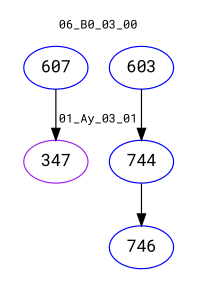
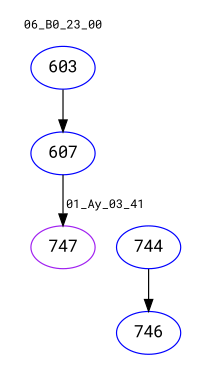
(99, 26) -> (64, 26)
(141, 115) -> (63, 105)
(99, 119) -> (106, 205)
(56, 162) -> (63, 247)
